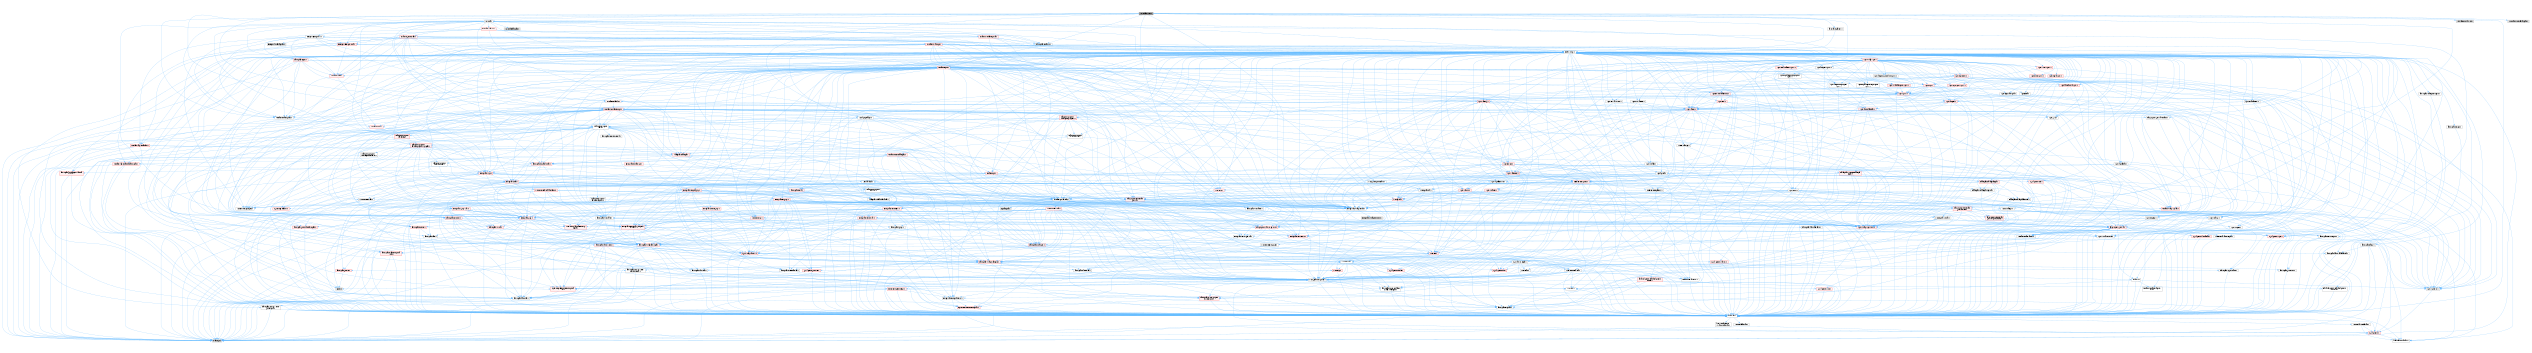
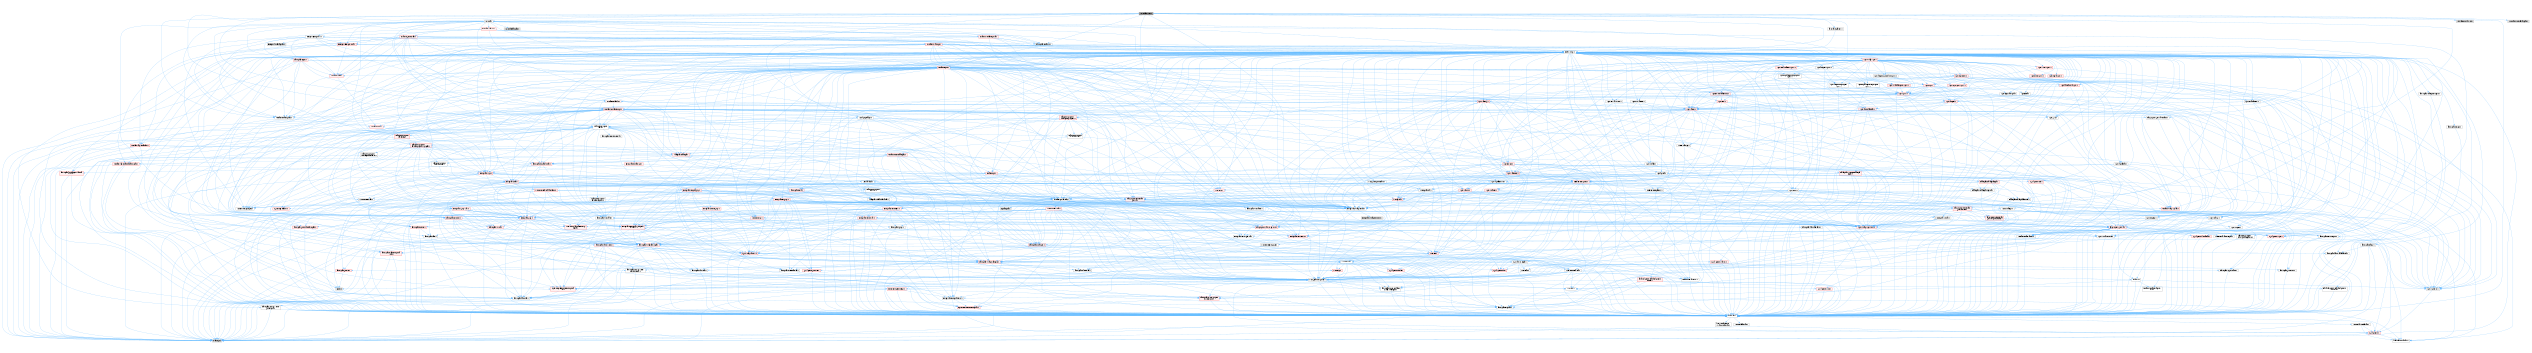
none -> (2246, 237)
